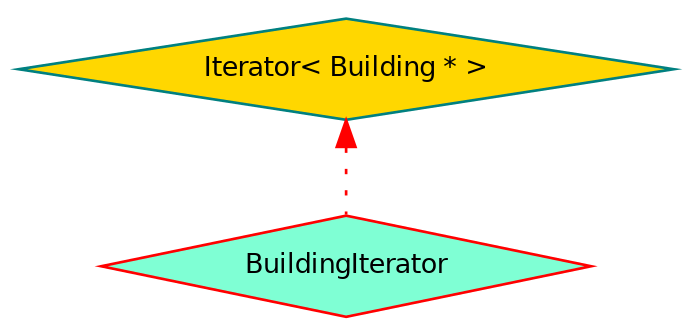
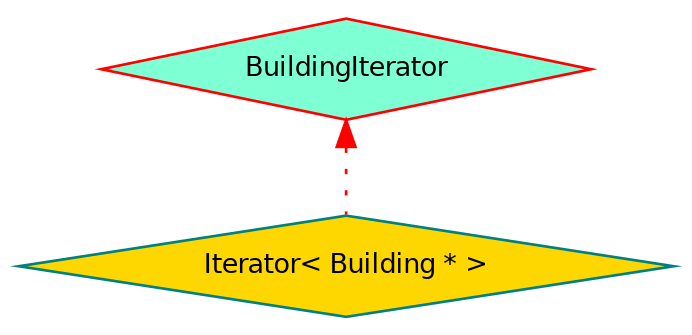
(346, 181) -> (346, 181)
